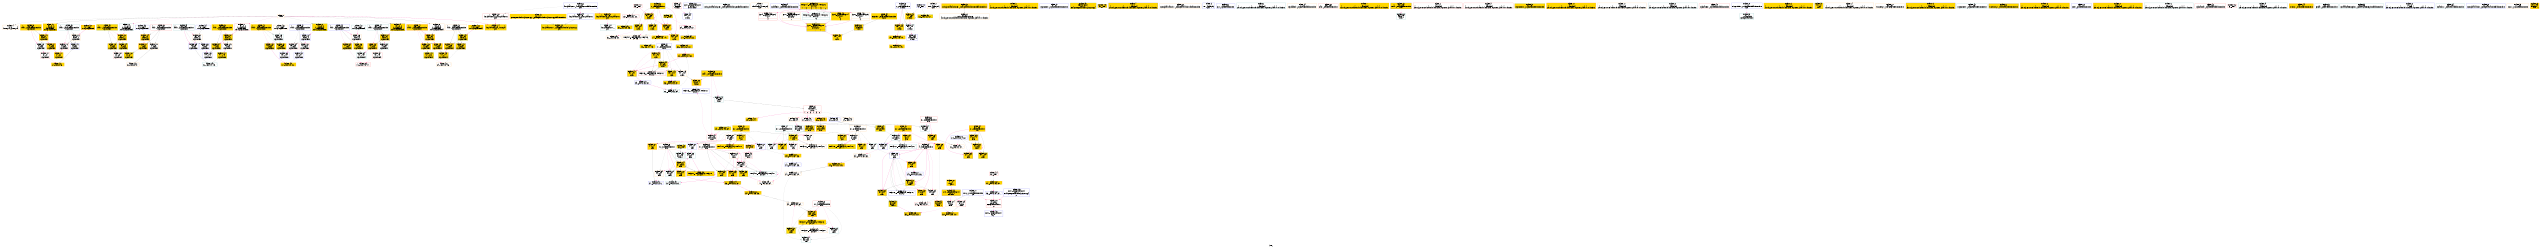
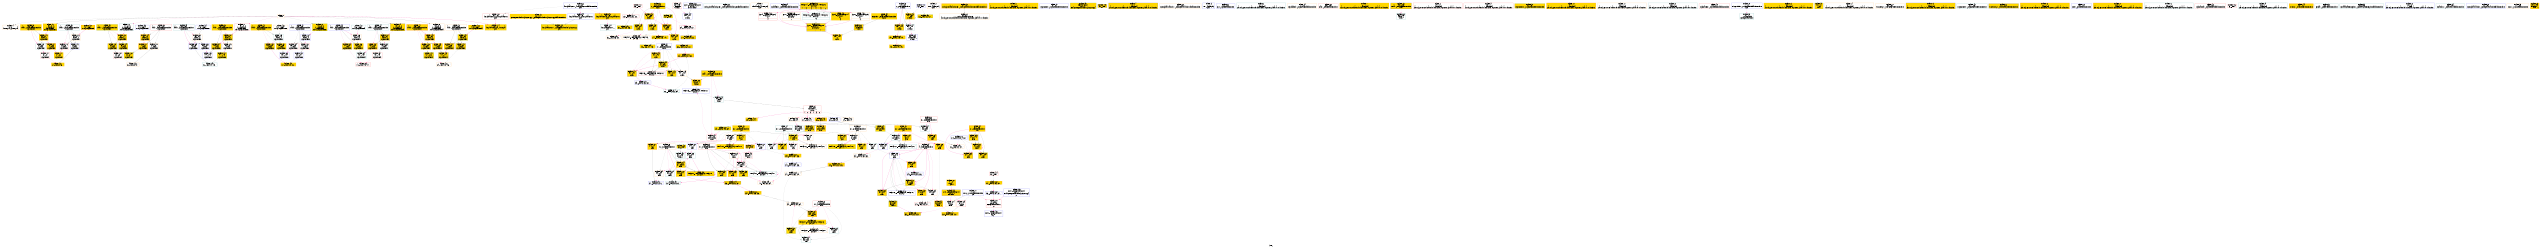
(672, 83) -> none
